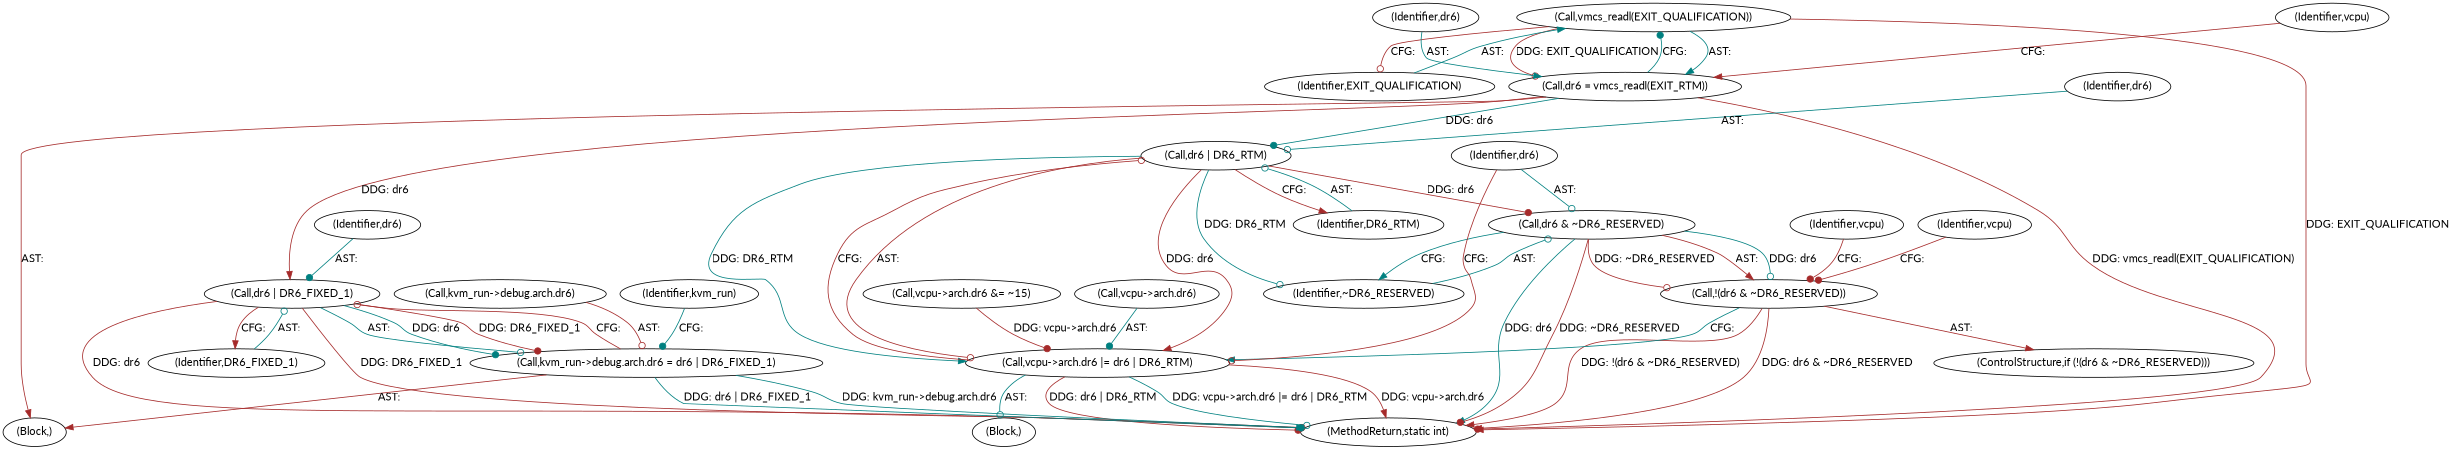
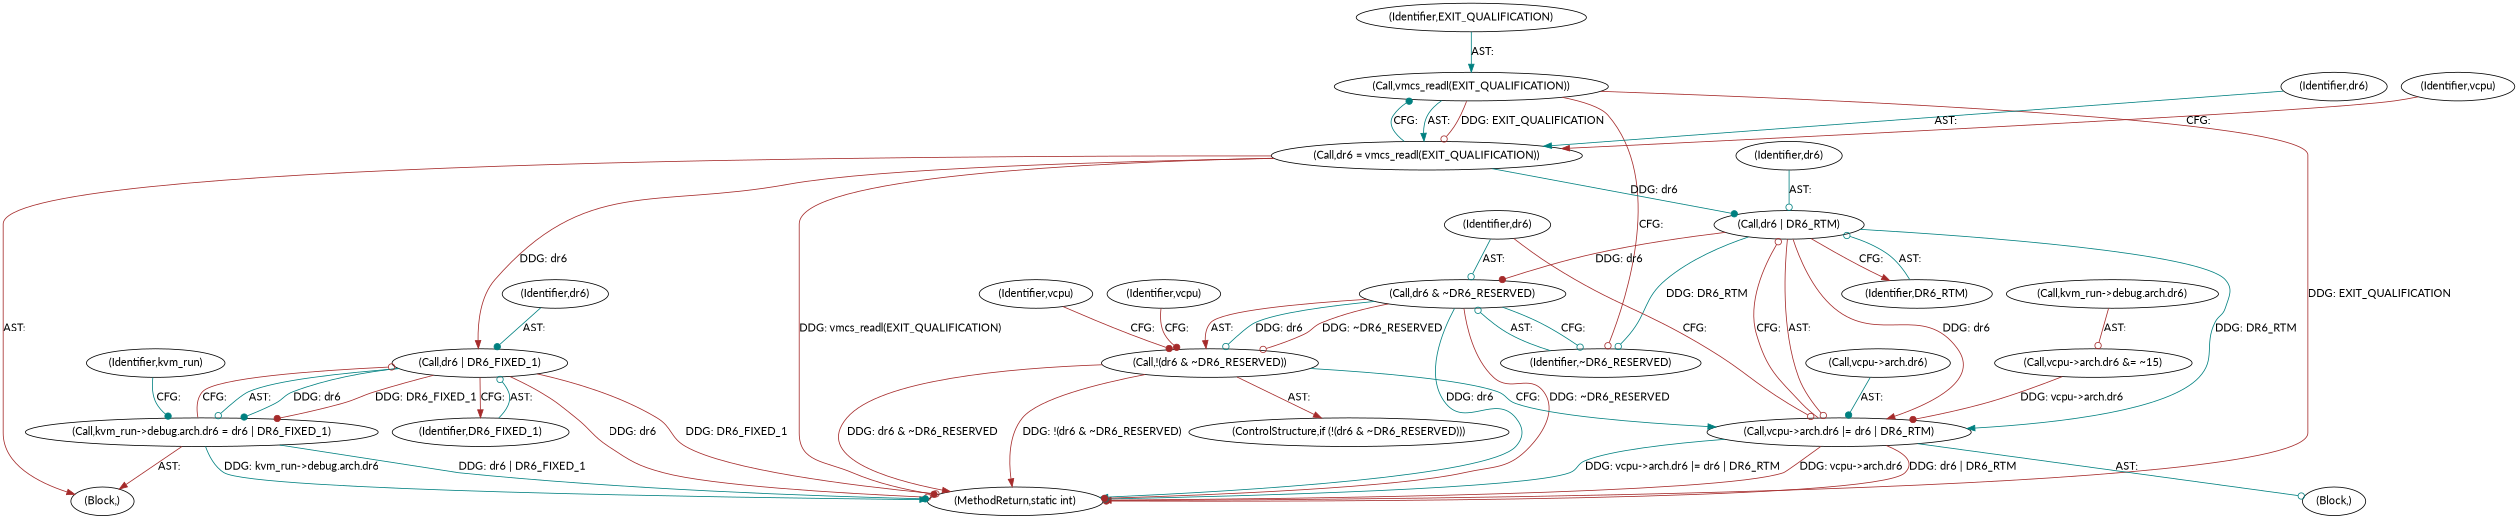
(1458, 35) -> (1638, 203)
(1625, 87) -> (1427, 156)
(1442, 246) -> (1541, 323)
(618, 316) -> (2104, 325)
